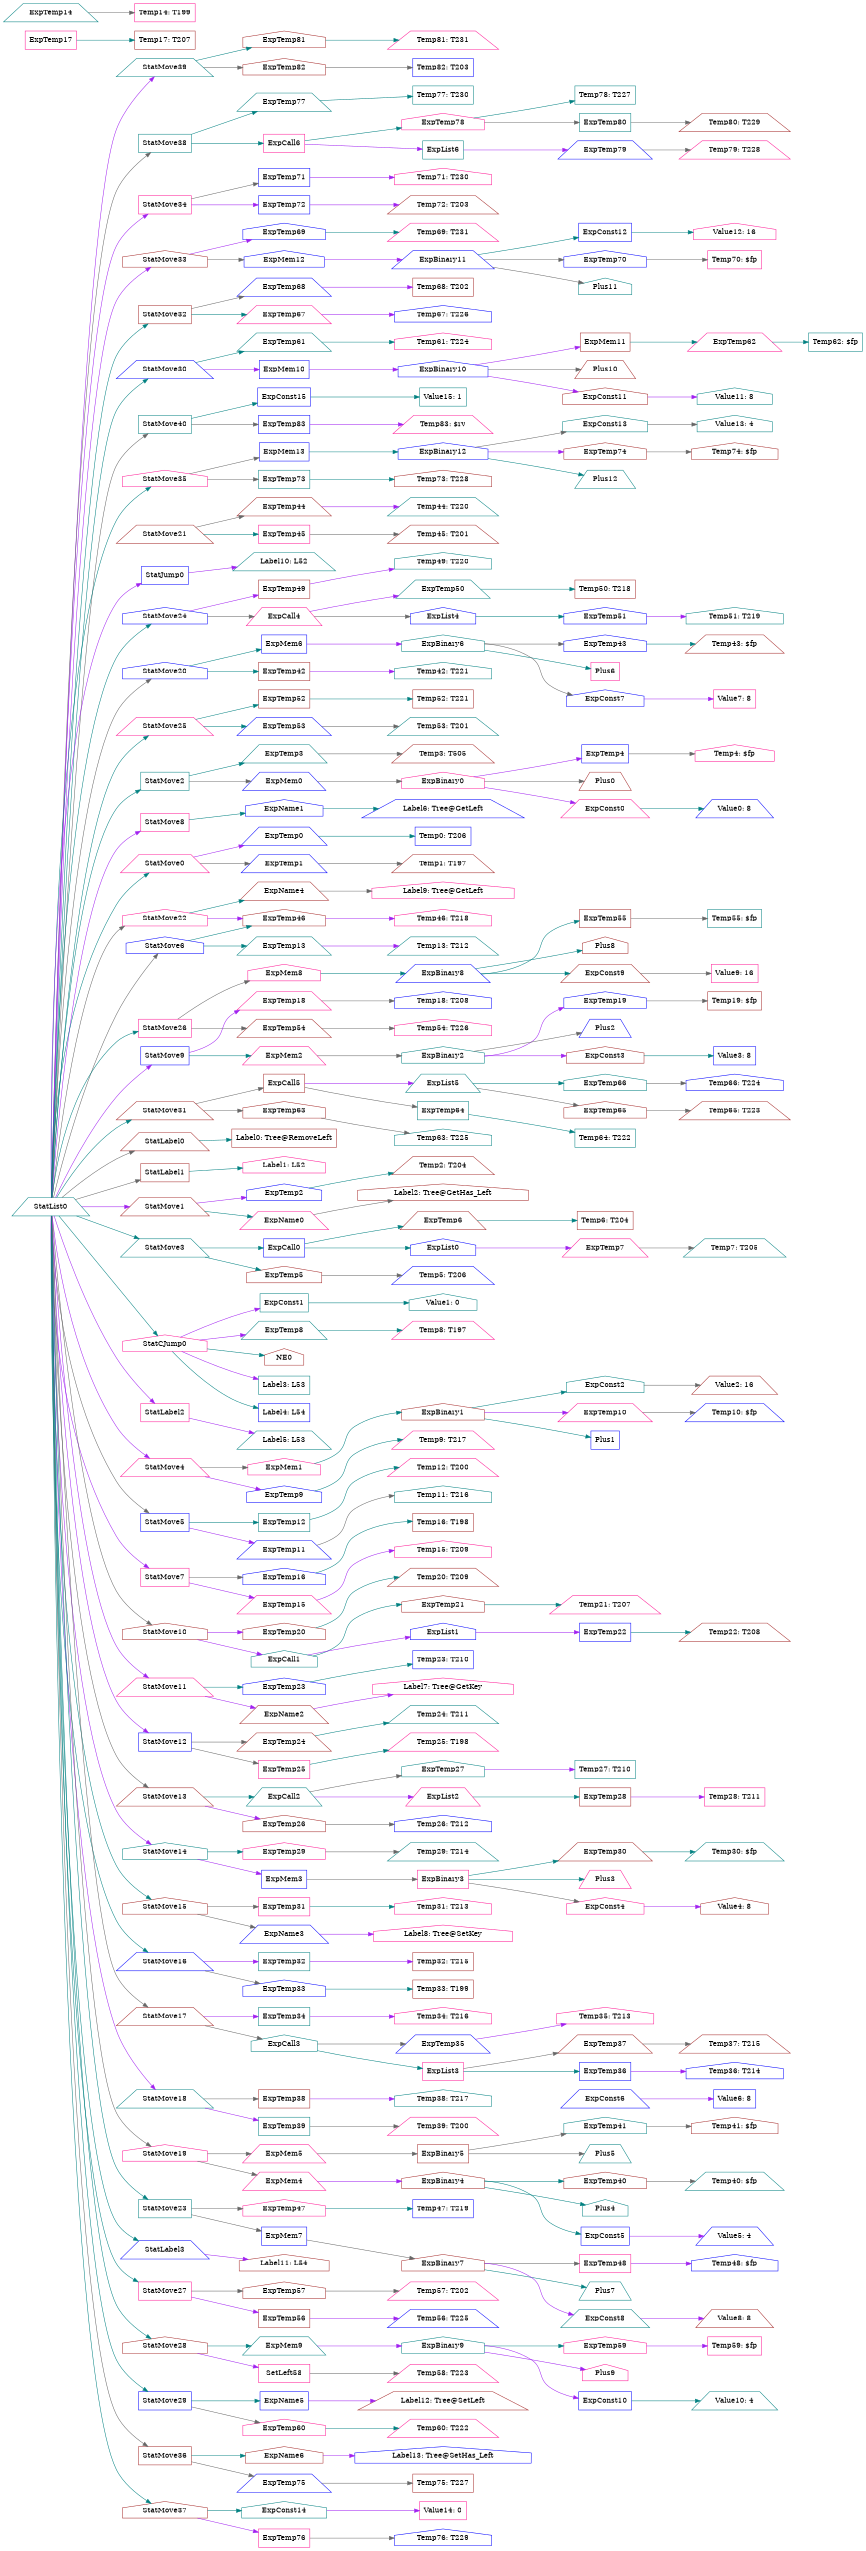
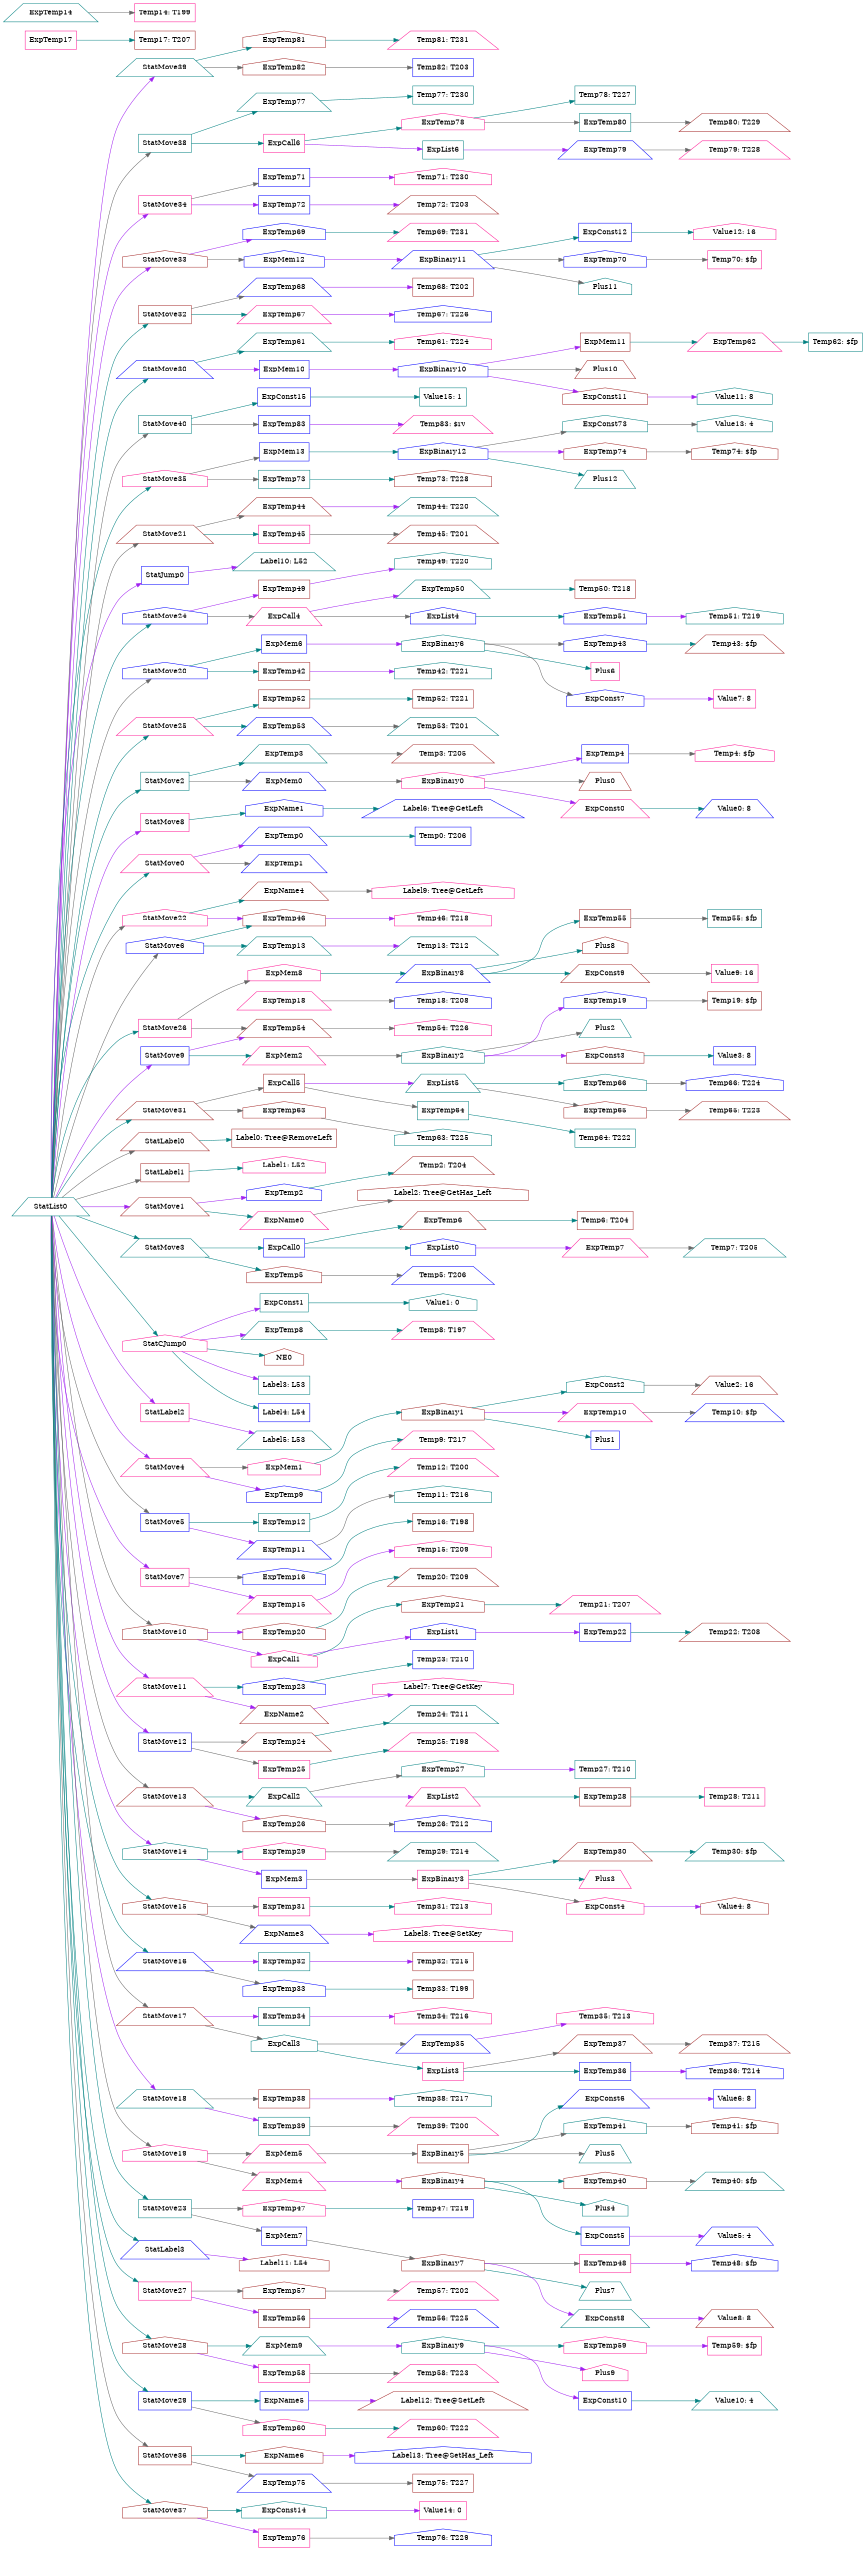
(605, 424) -> (605, 424)
(443, 754) -> (443, 754)
none -> (79, 783)
(443, 864) -> none
(605, 1028) -> (605, 1028)
(217, 1038) -> (214, 1044)
(284, 1660) -> (284, 1660)
(665, 1797) -> (665, 1797)
none -> (522, 2145)
(284, 2373) -> (284, 2373)
